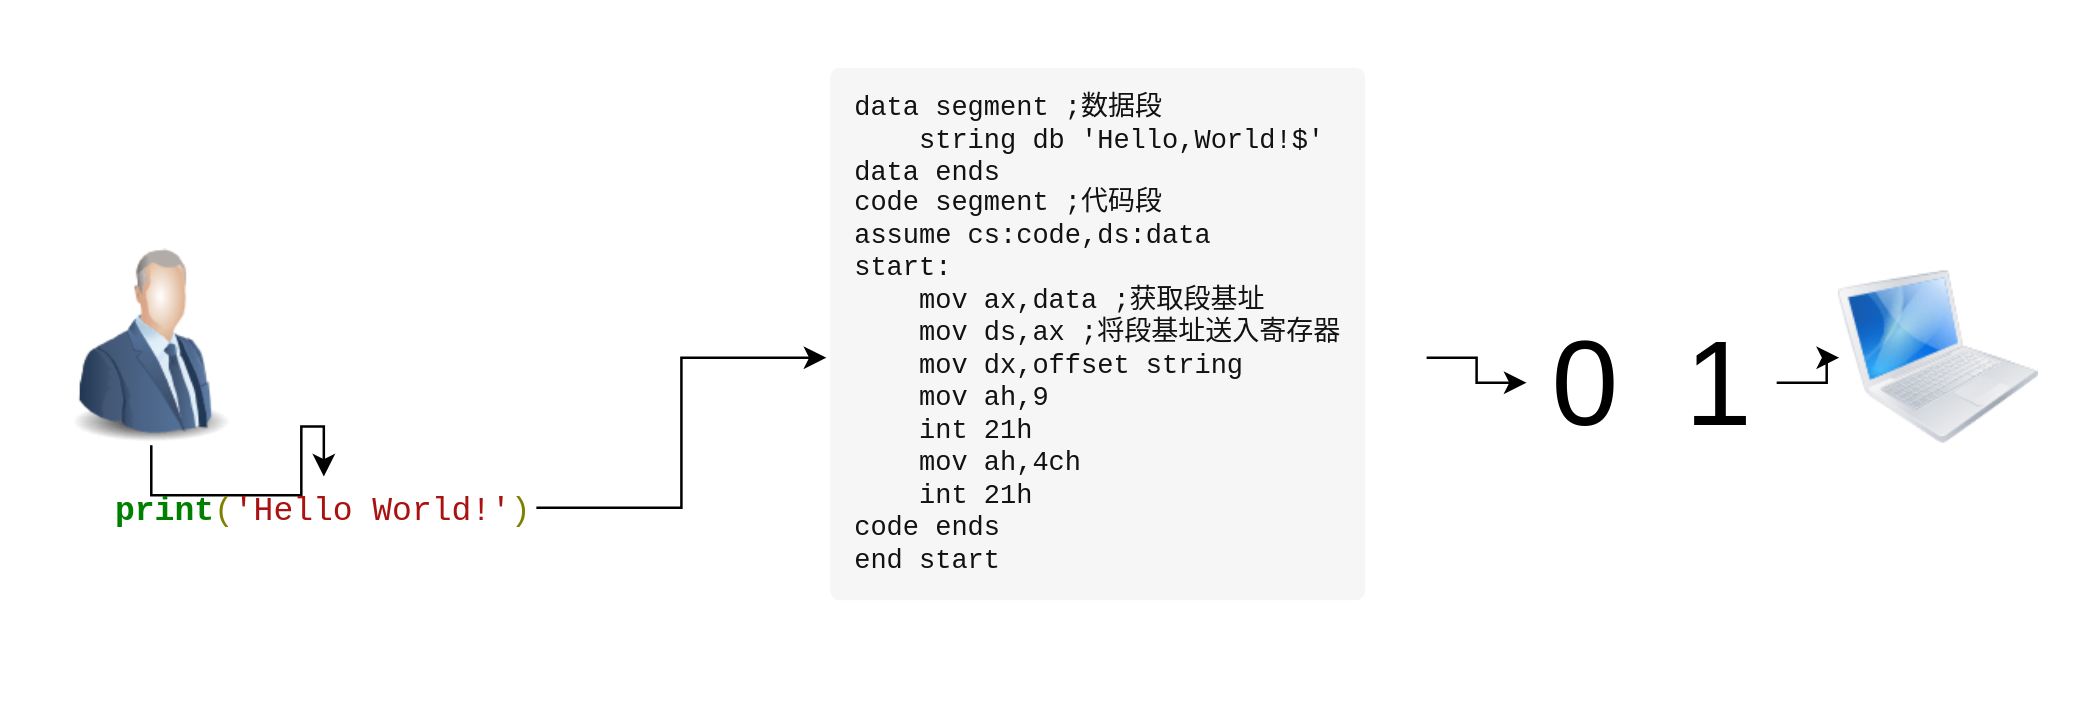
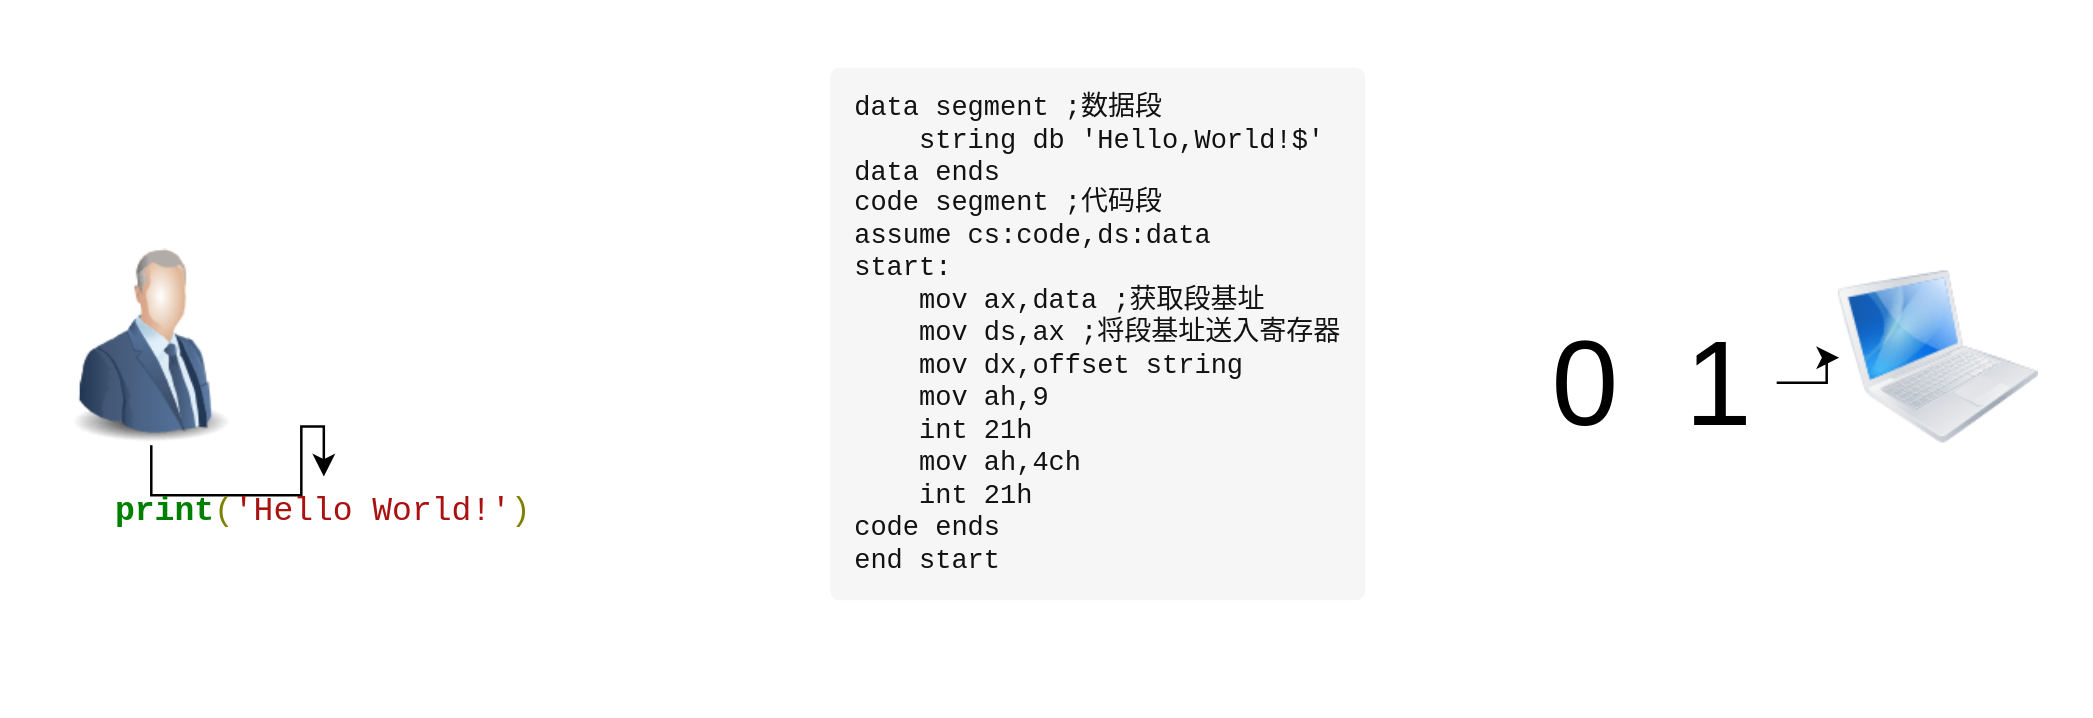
(1476, 362) -> none
(681, 441) -> none
